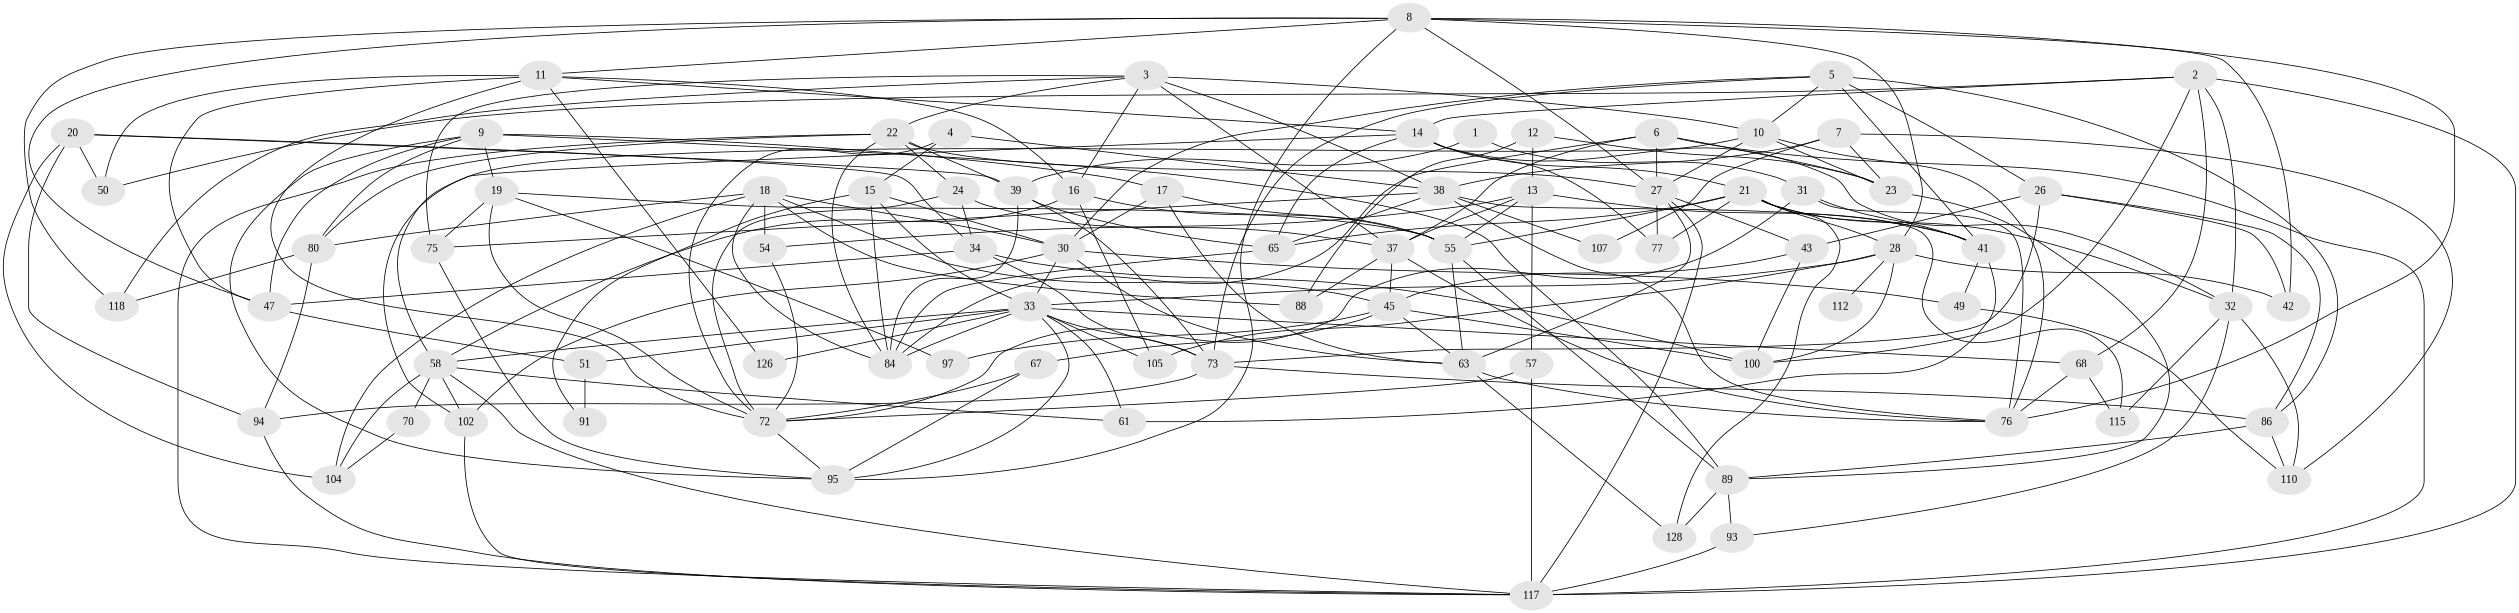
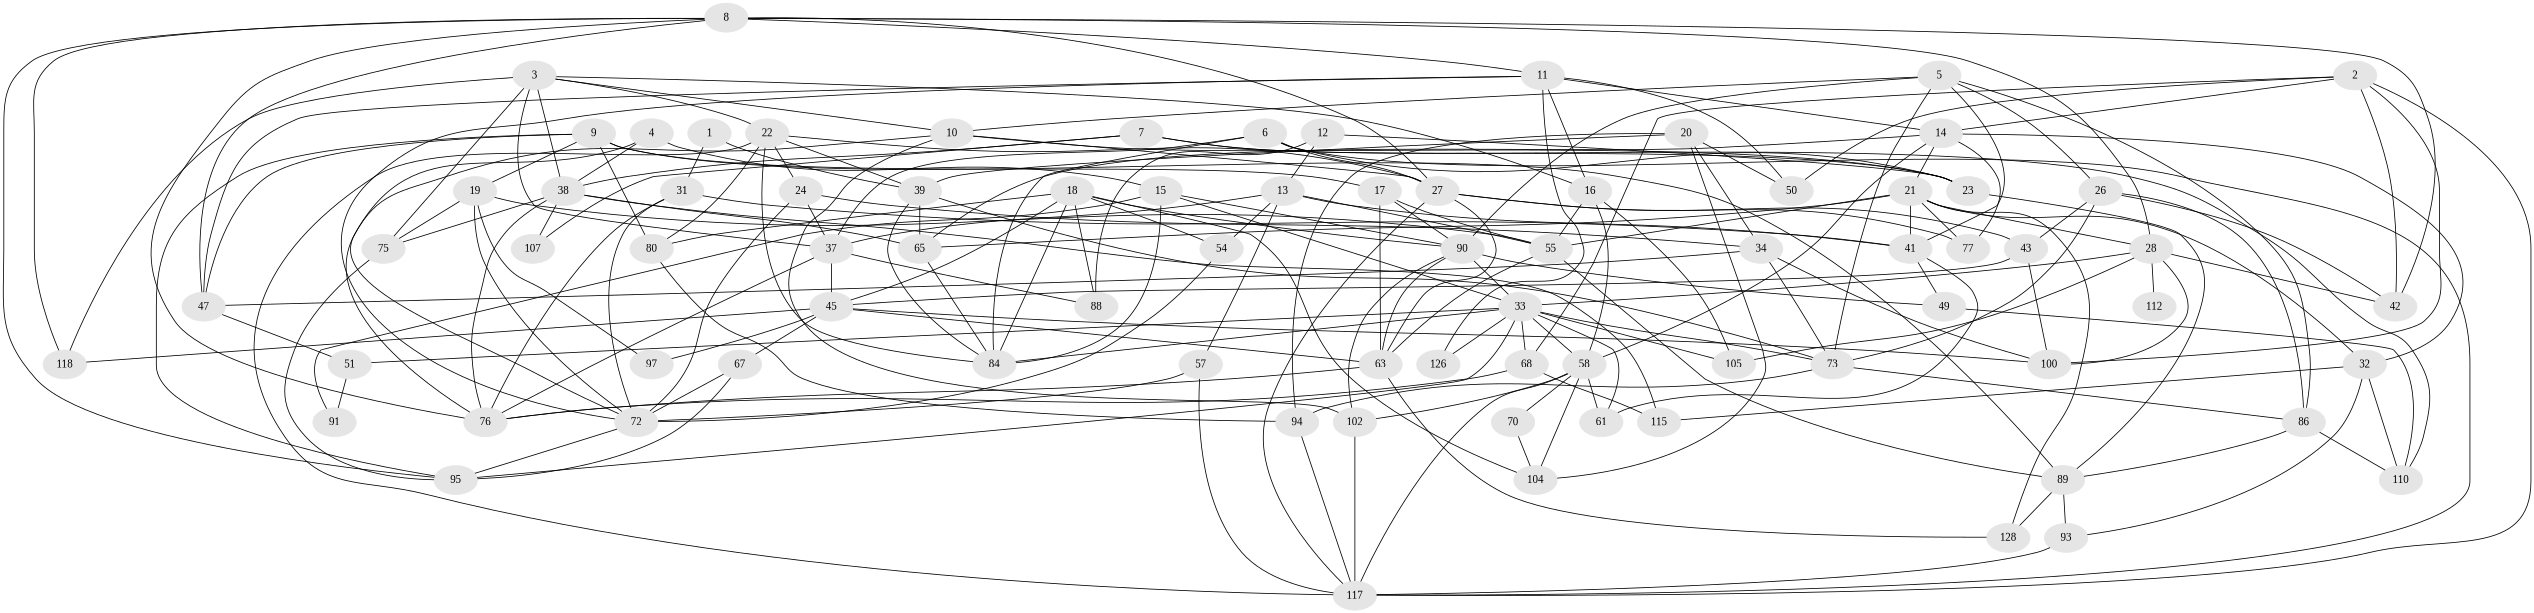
(2235, 193) -> (2392, 189)
(1063, 249) -> (1462, 249)
(219, 277) -> (430, 337)
